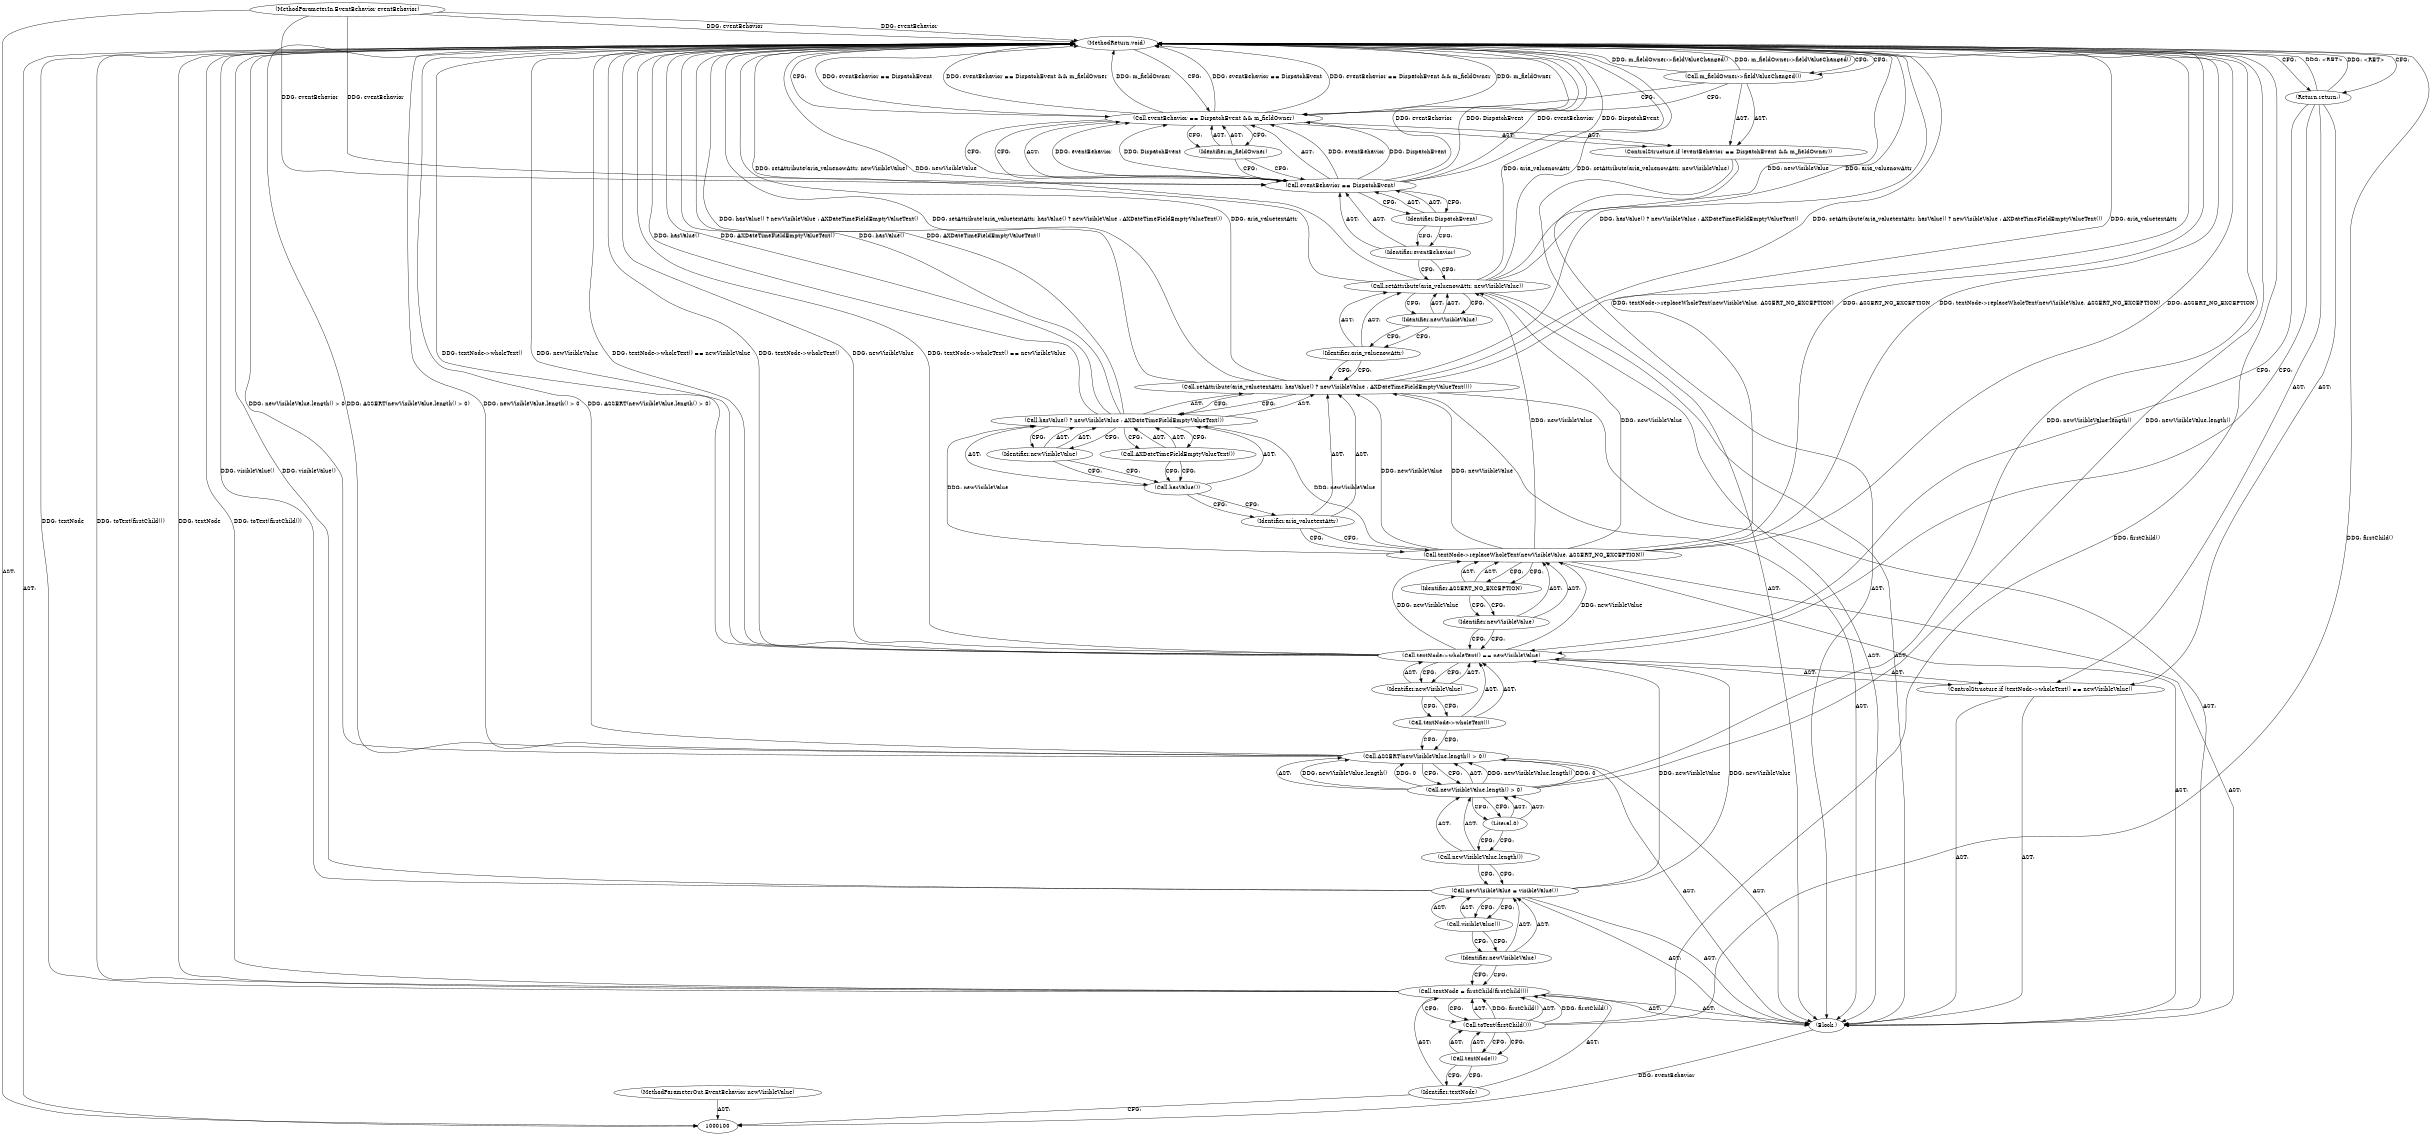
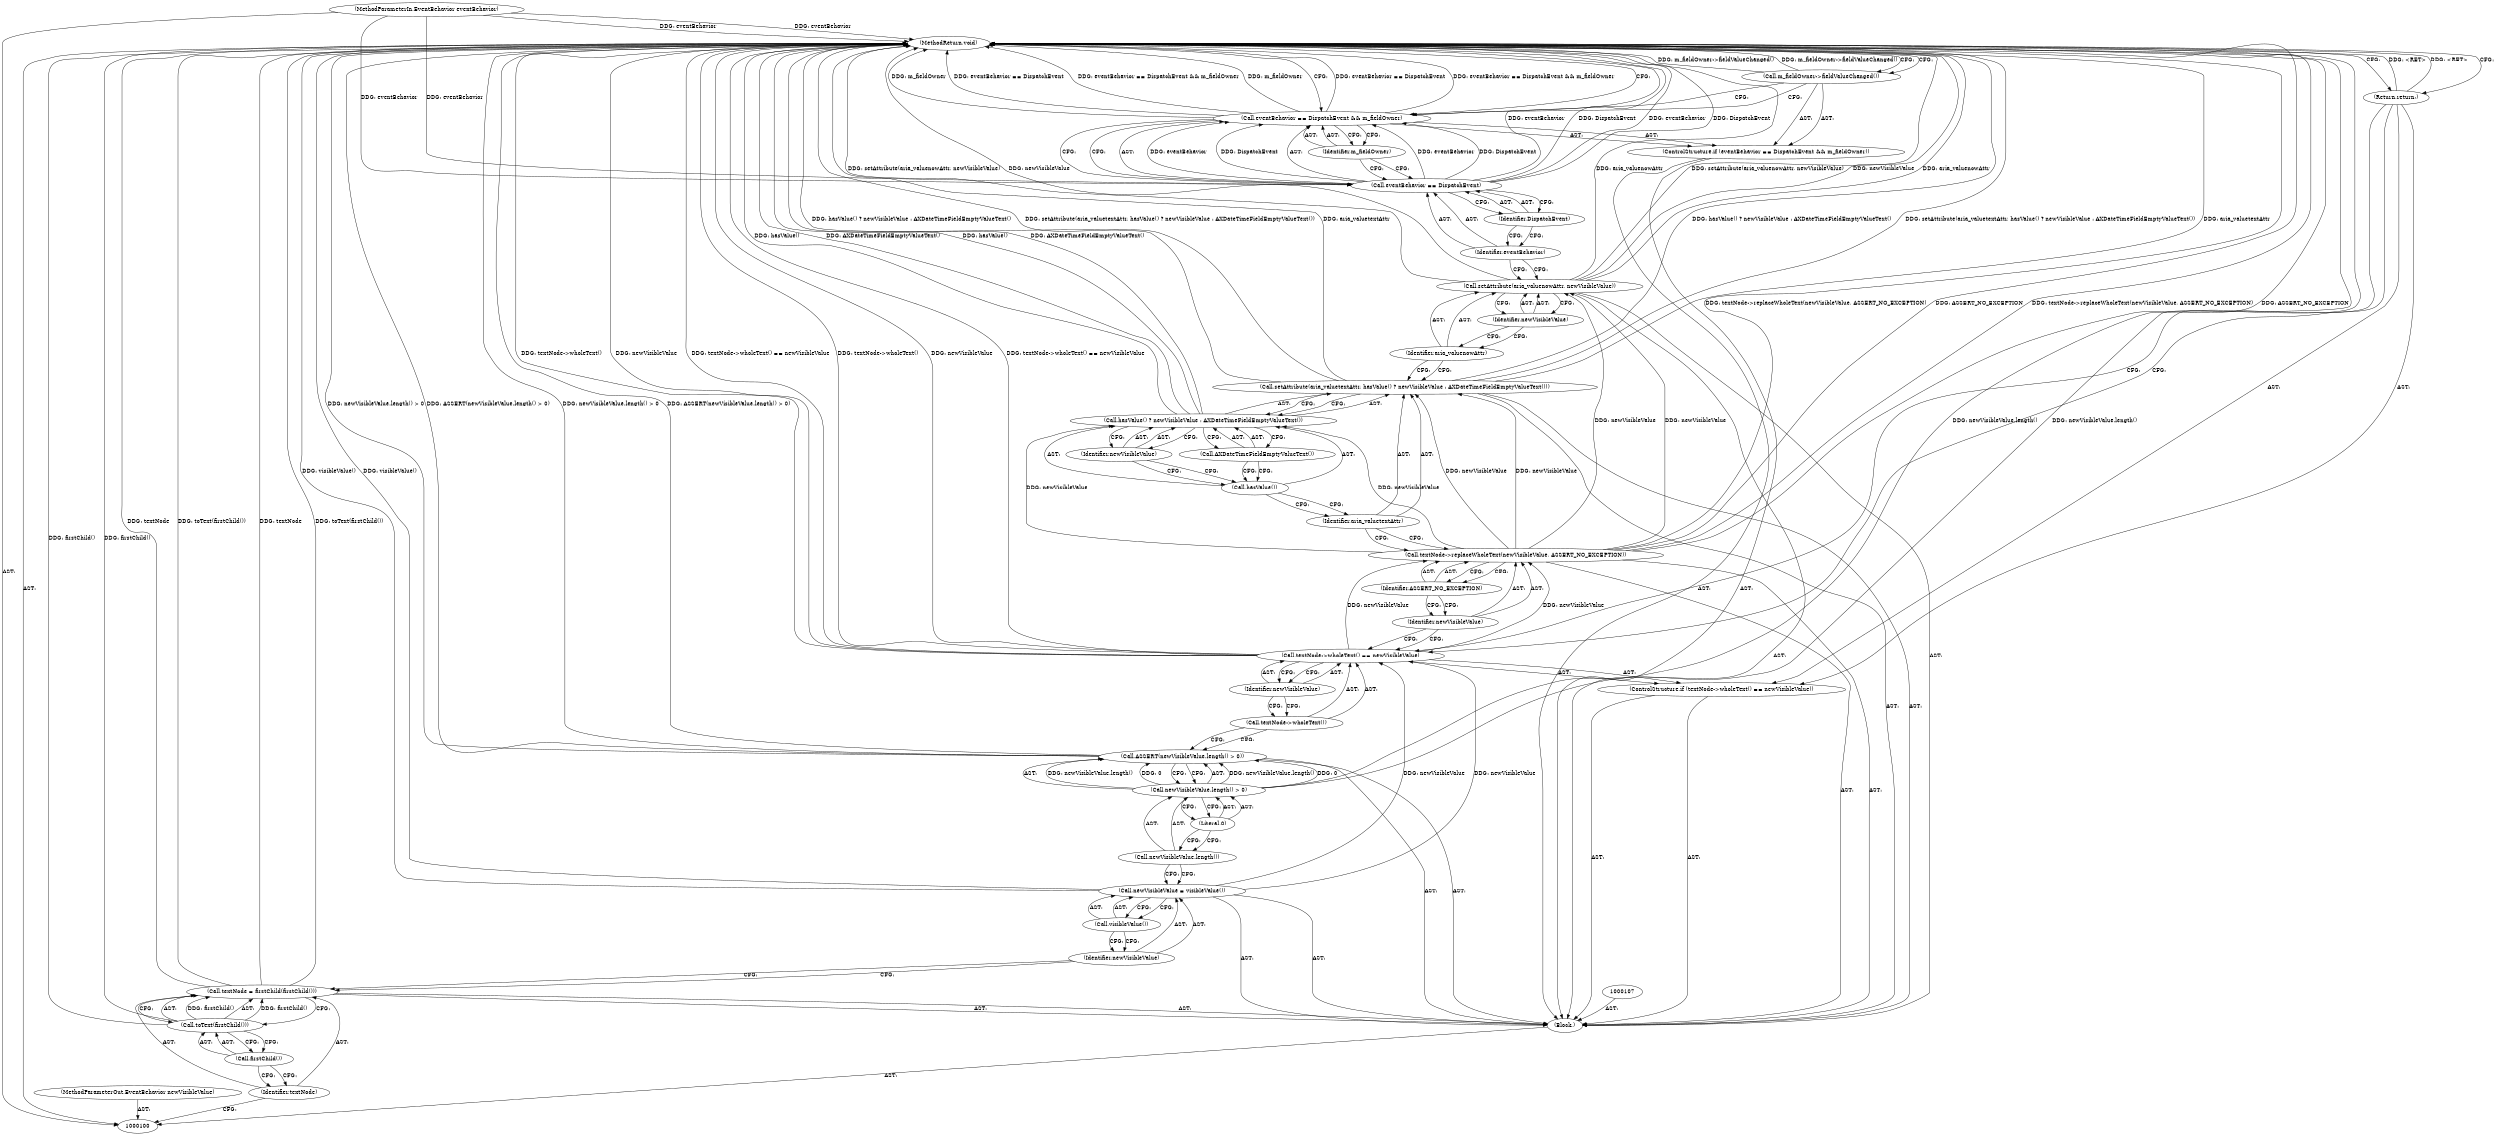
none -> (1622, 992)
(1474, 1059) -> (259, 1059)
(1667, 1076) -> (892, 1076)
